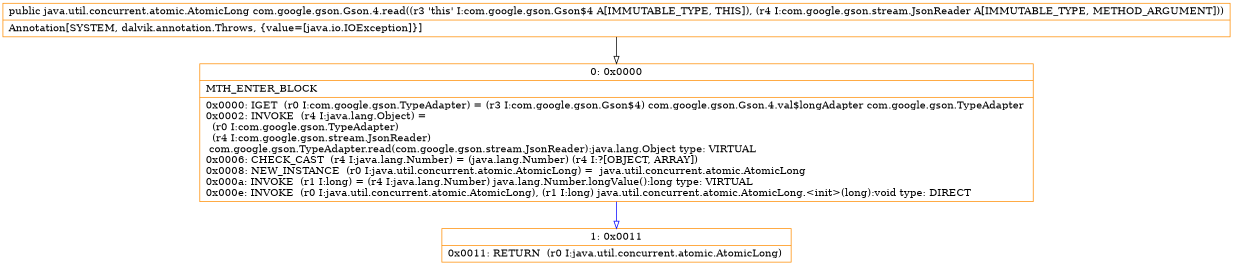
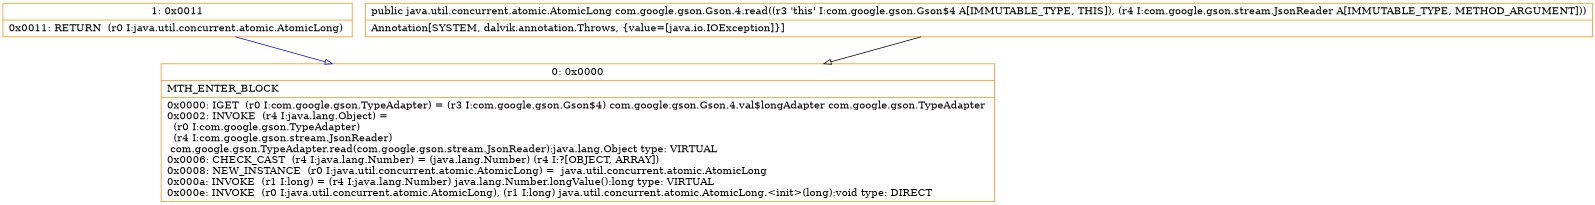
(617, 211) -> (280, 49)
